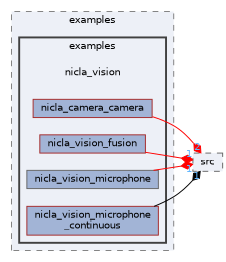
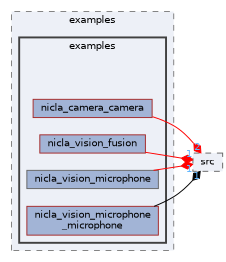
(93, 73) -> none
(93, 221) -> (93, 221)
